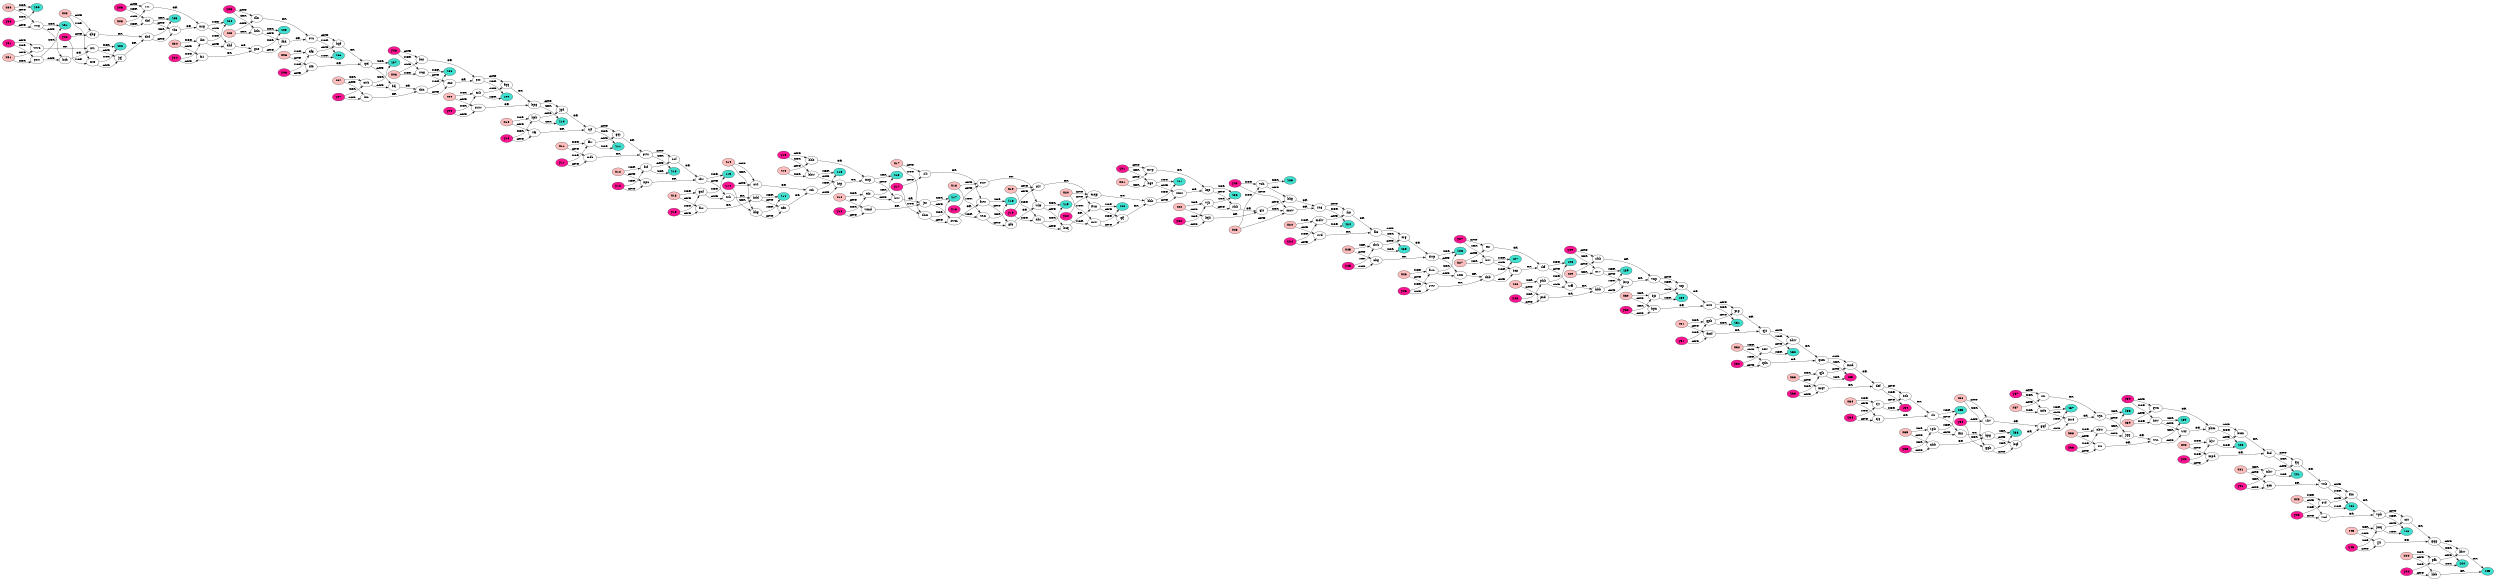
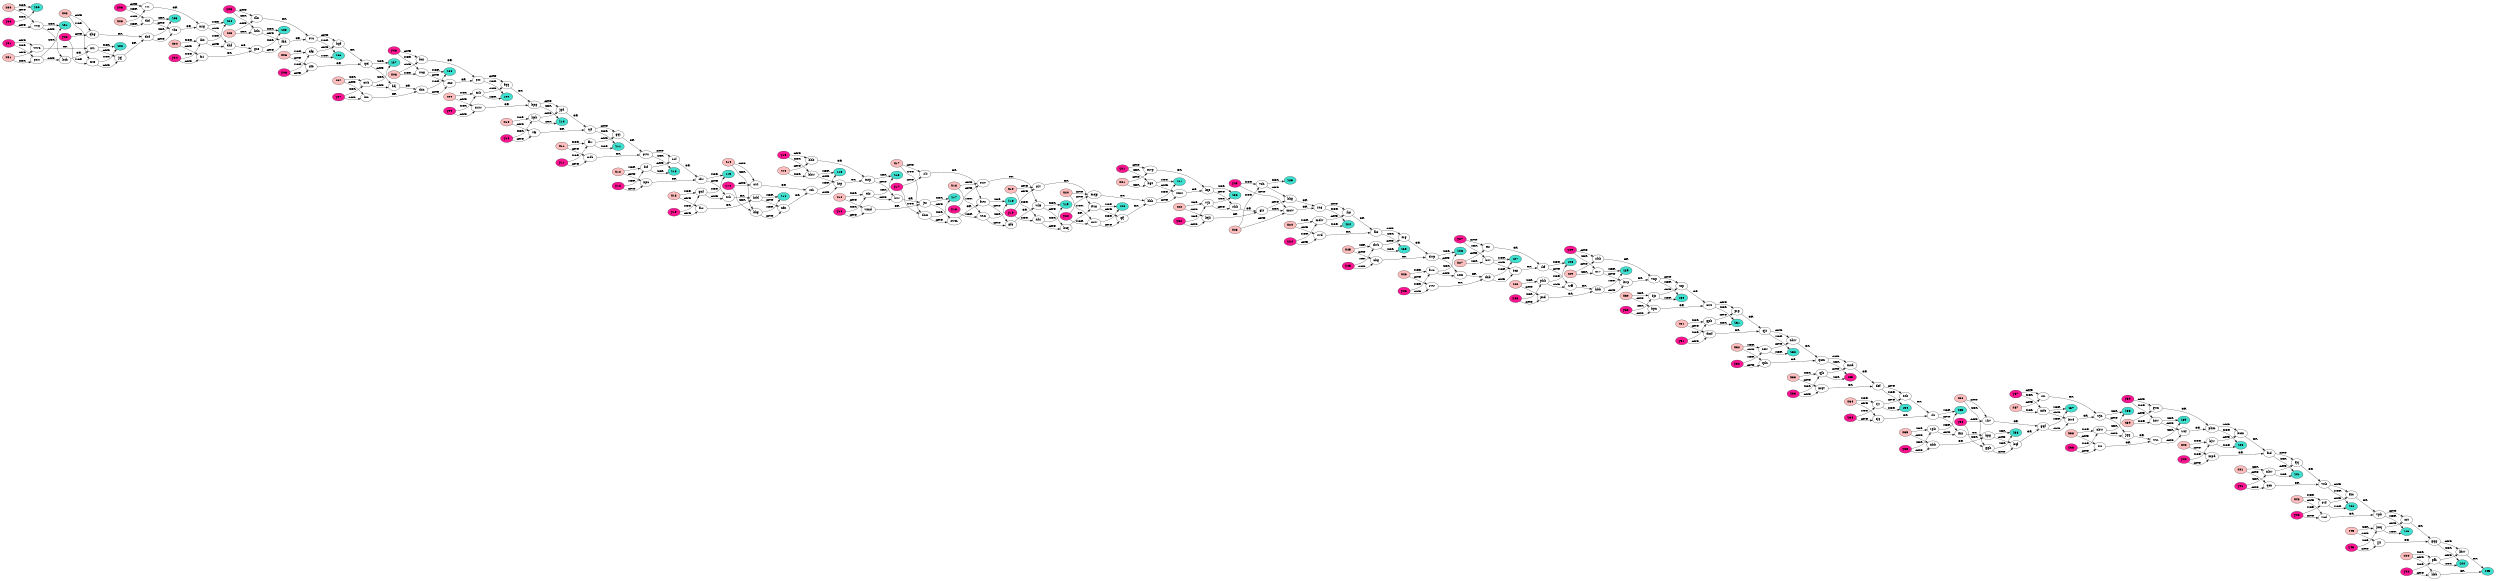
(1905, 408) -> (1905, 408)
